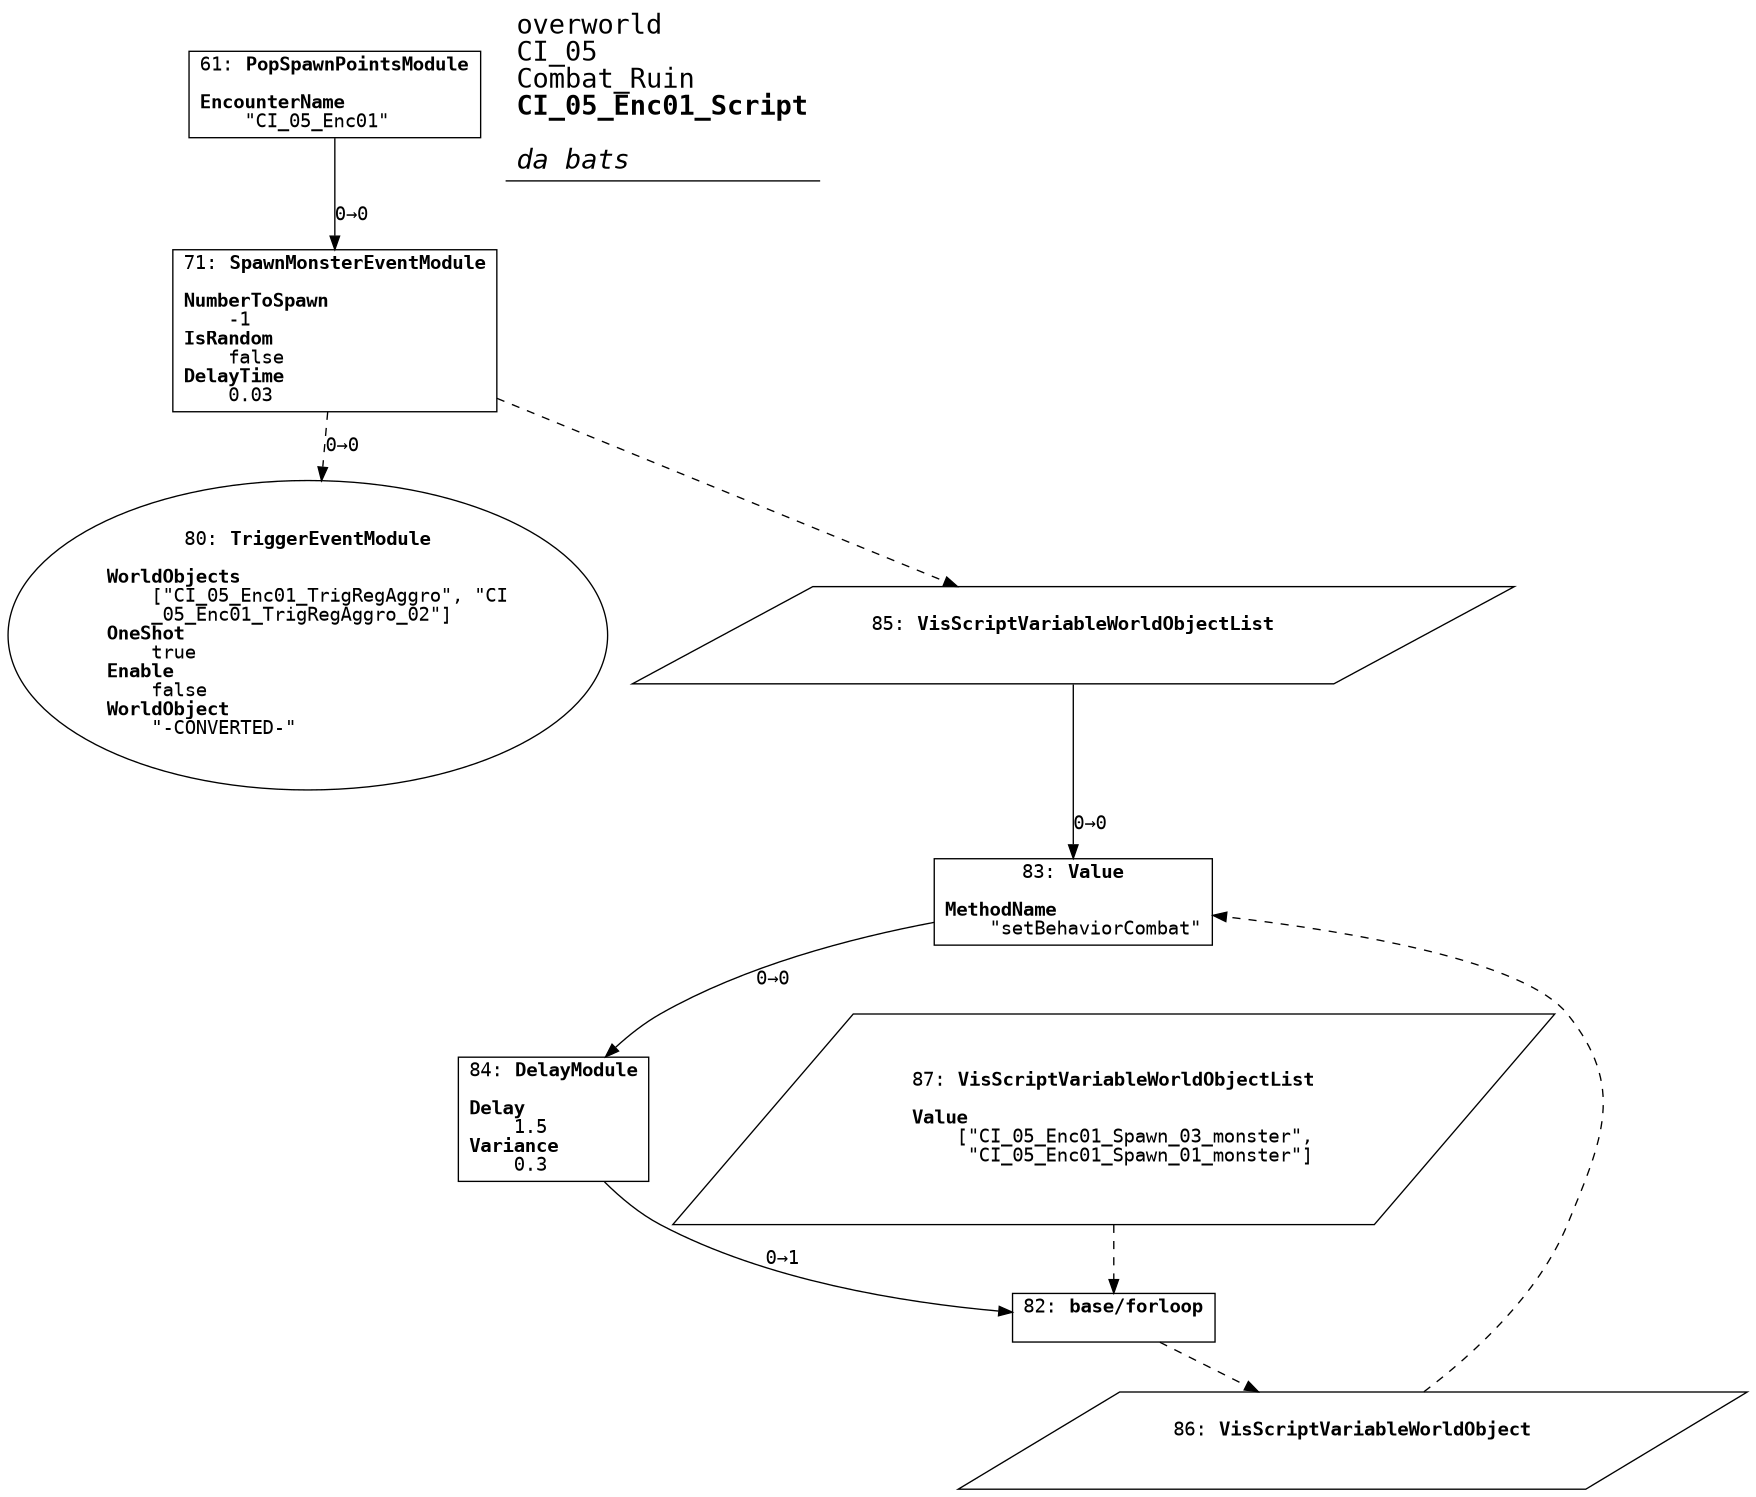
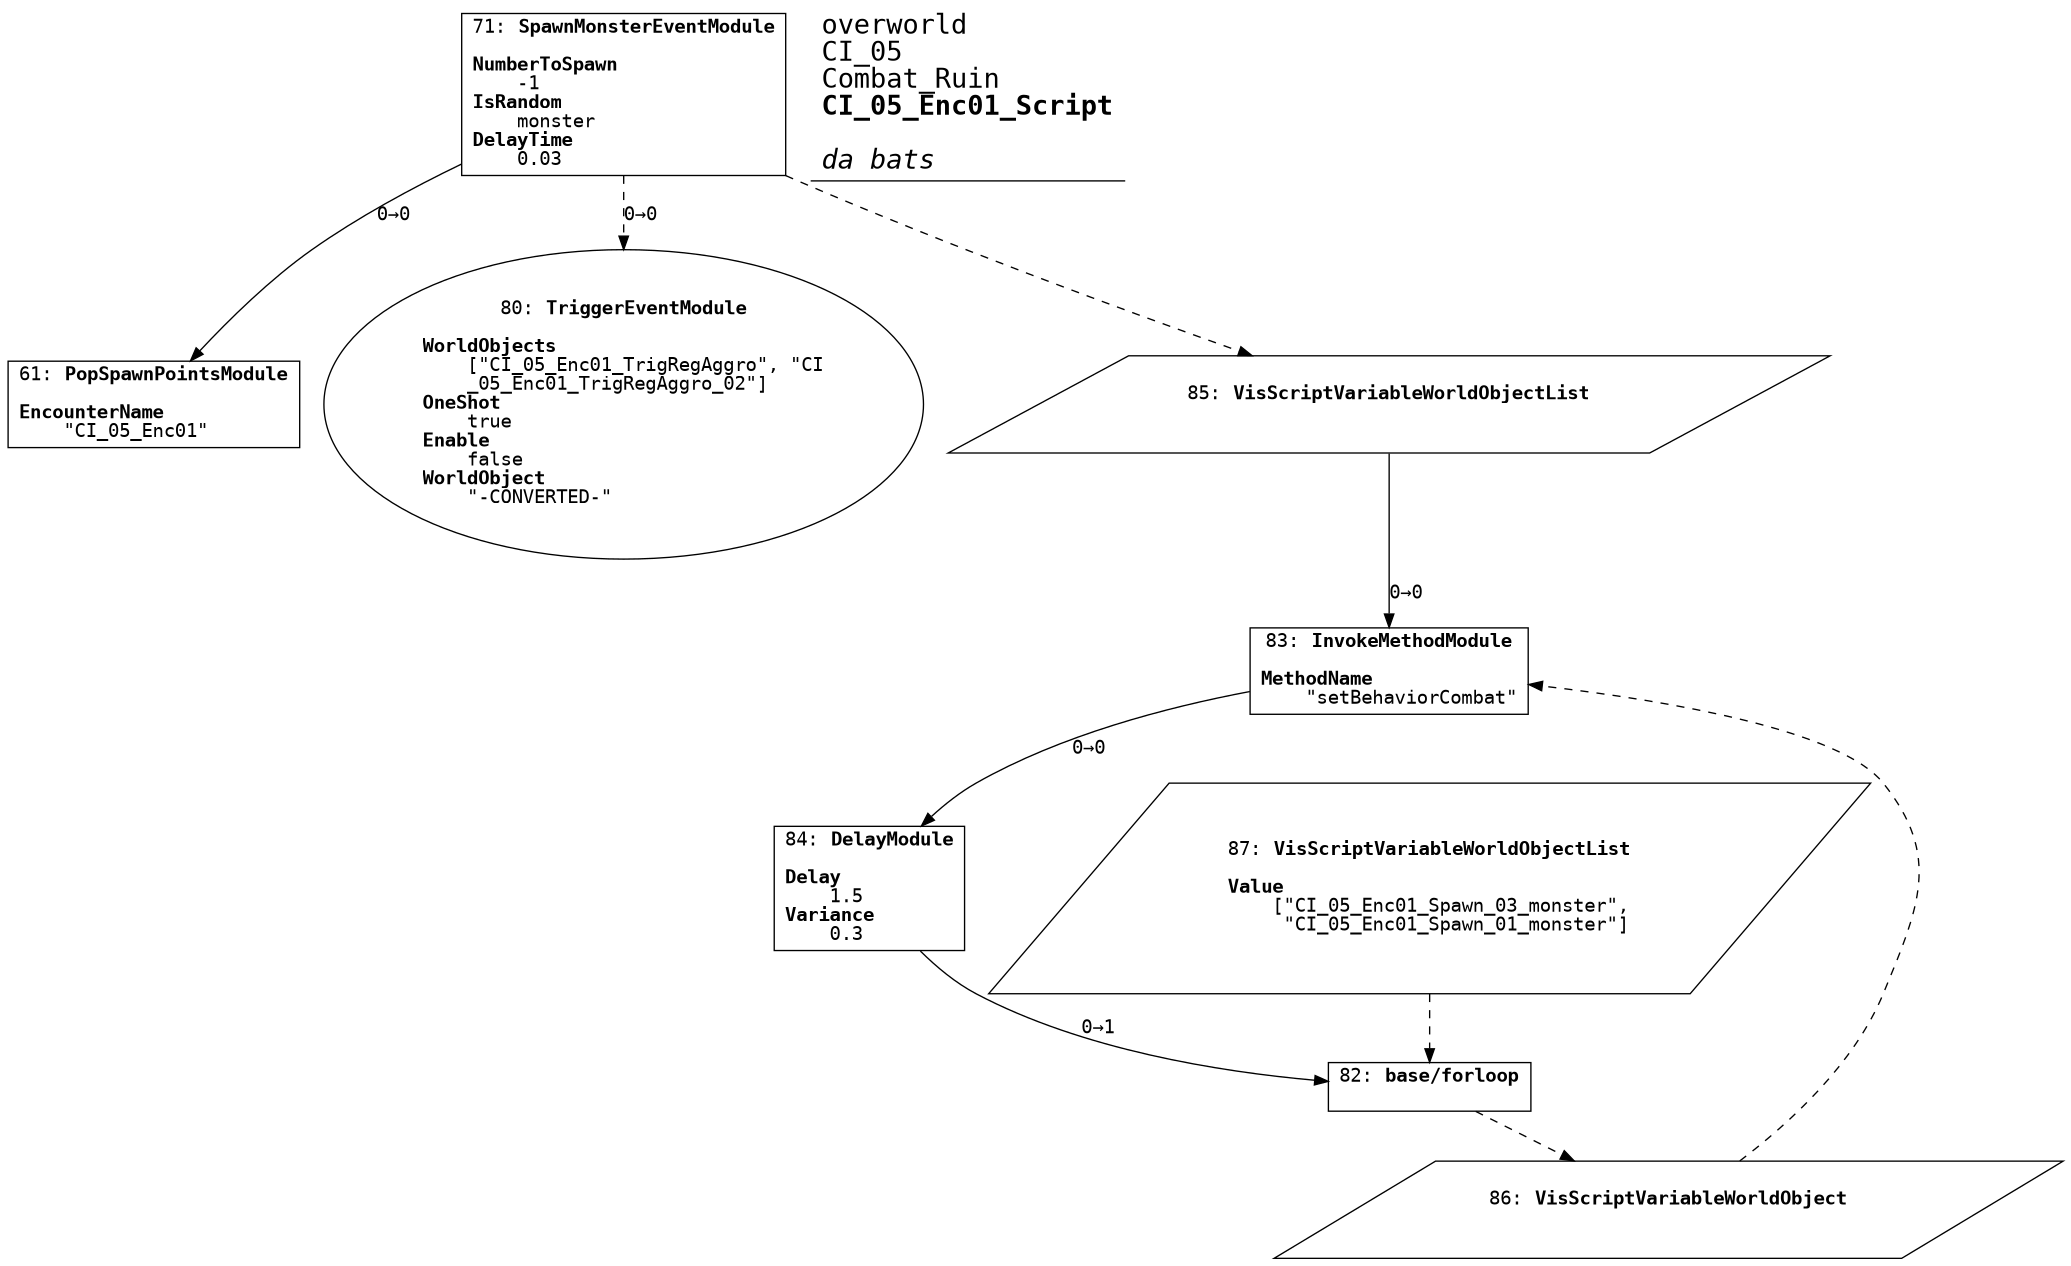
(335, 187) -> (321, 244)
(234, 358) -> (534, 122)
(1096, 872) -> (1412, 641)
